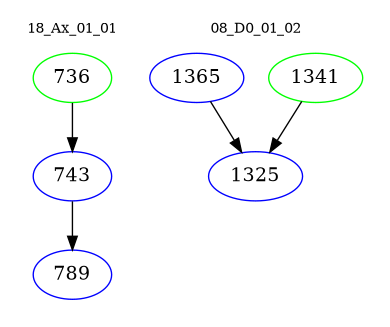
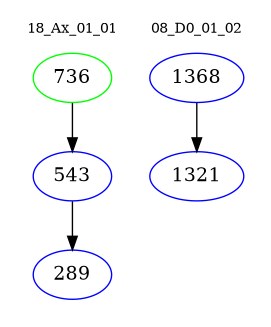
(197, 78) -> (197, 78)
(316, 78) -> none
(72, 176) -> (72, 176)
(256, 176) -> (197, 176)
(72, 275) -> (72, 275)
